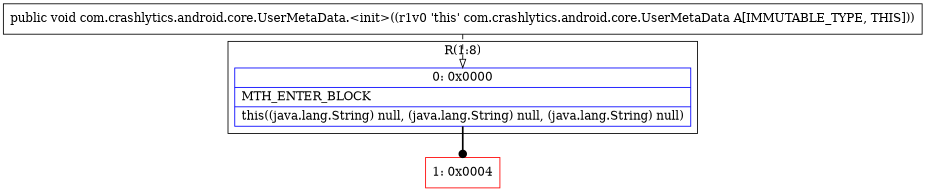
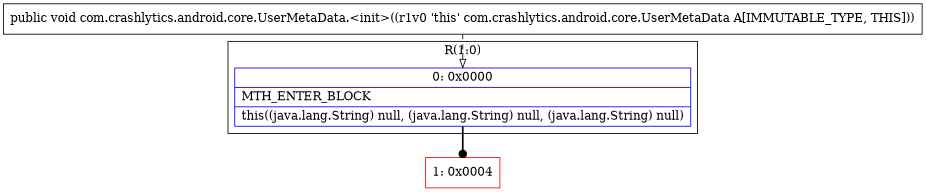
(463, 51) -> (463, 51)
